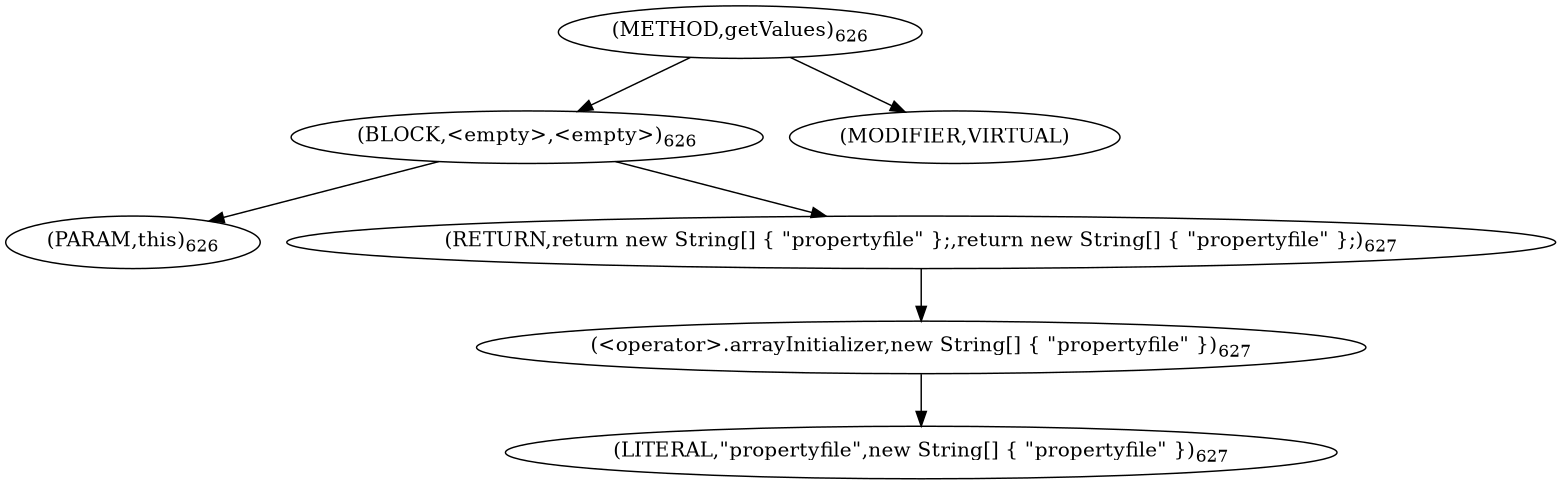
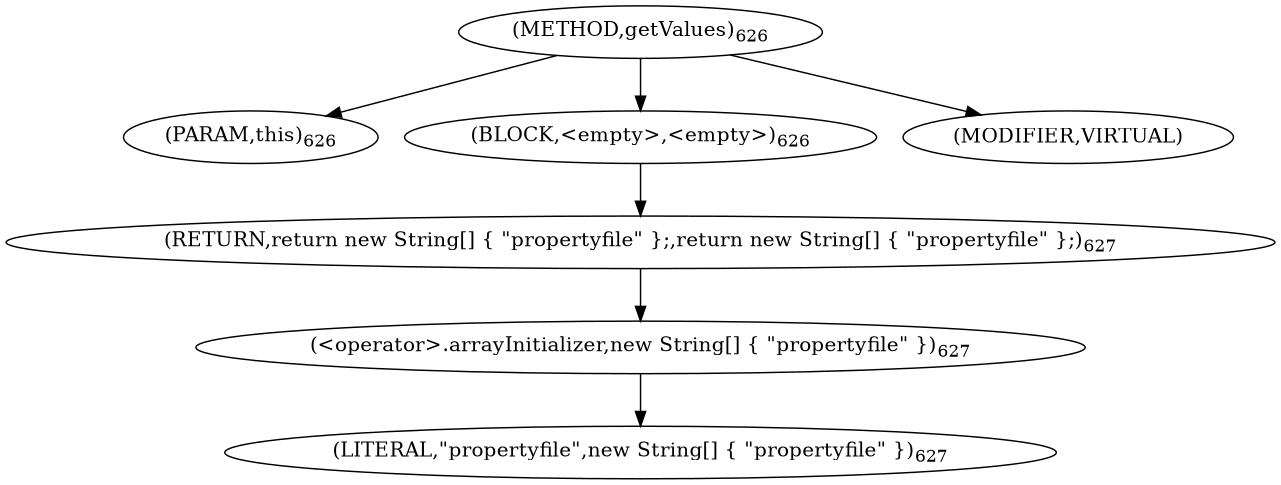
(331, 190) -> (449, 84)
